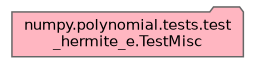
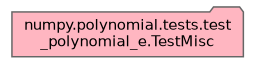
(128, 34) -> (128, 34)
